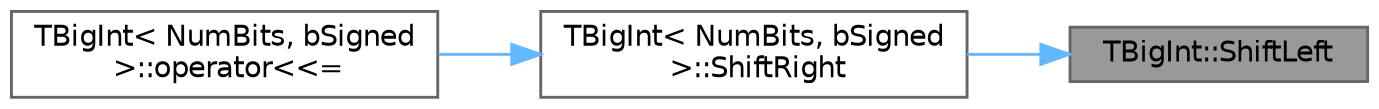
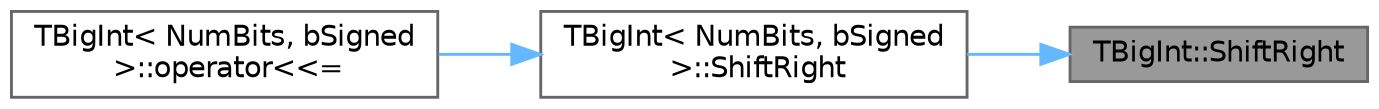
(1219, 54) -> (1219, 54)
